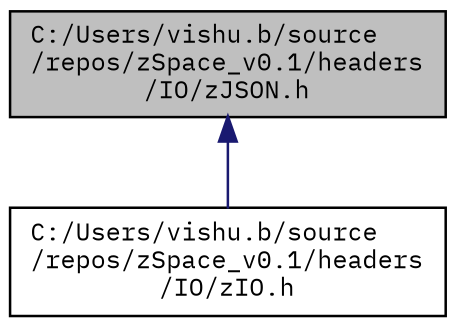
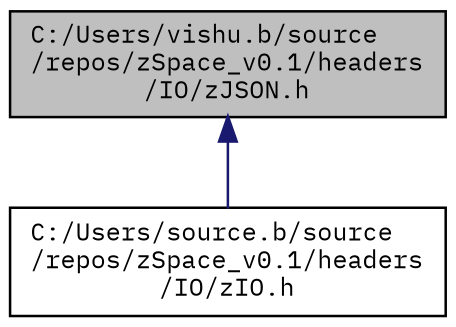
(228, 262) -> (228, 262)
